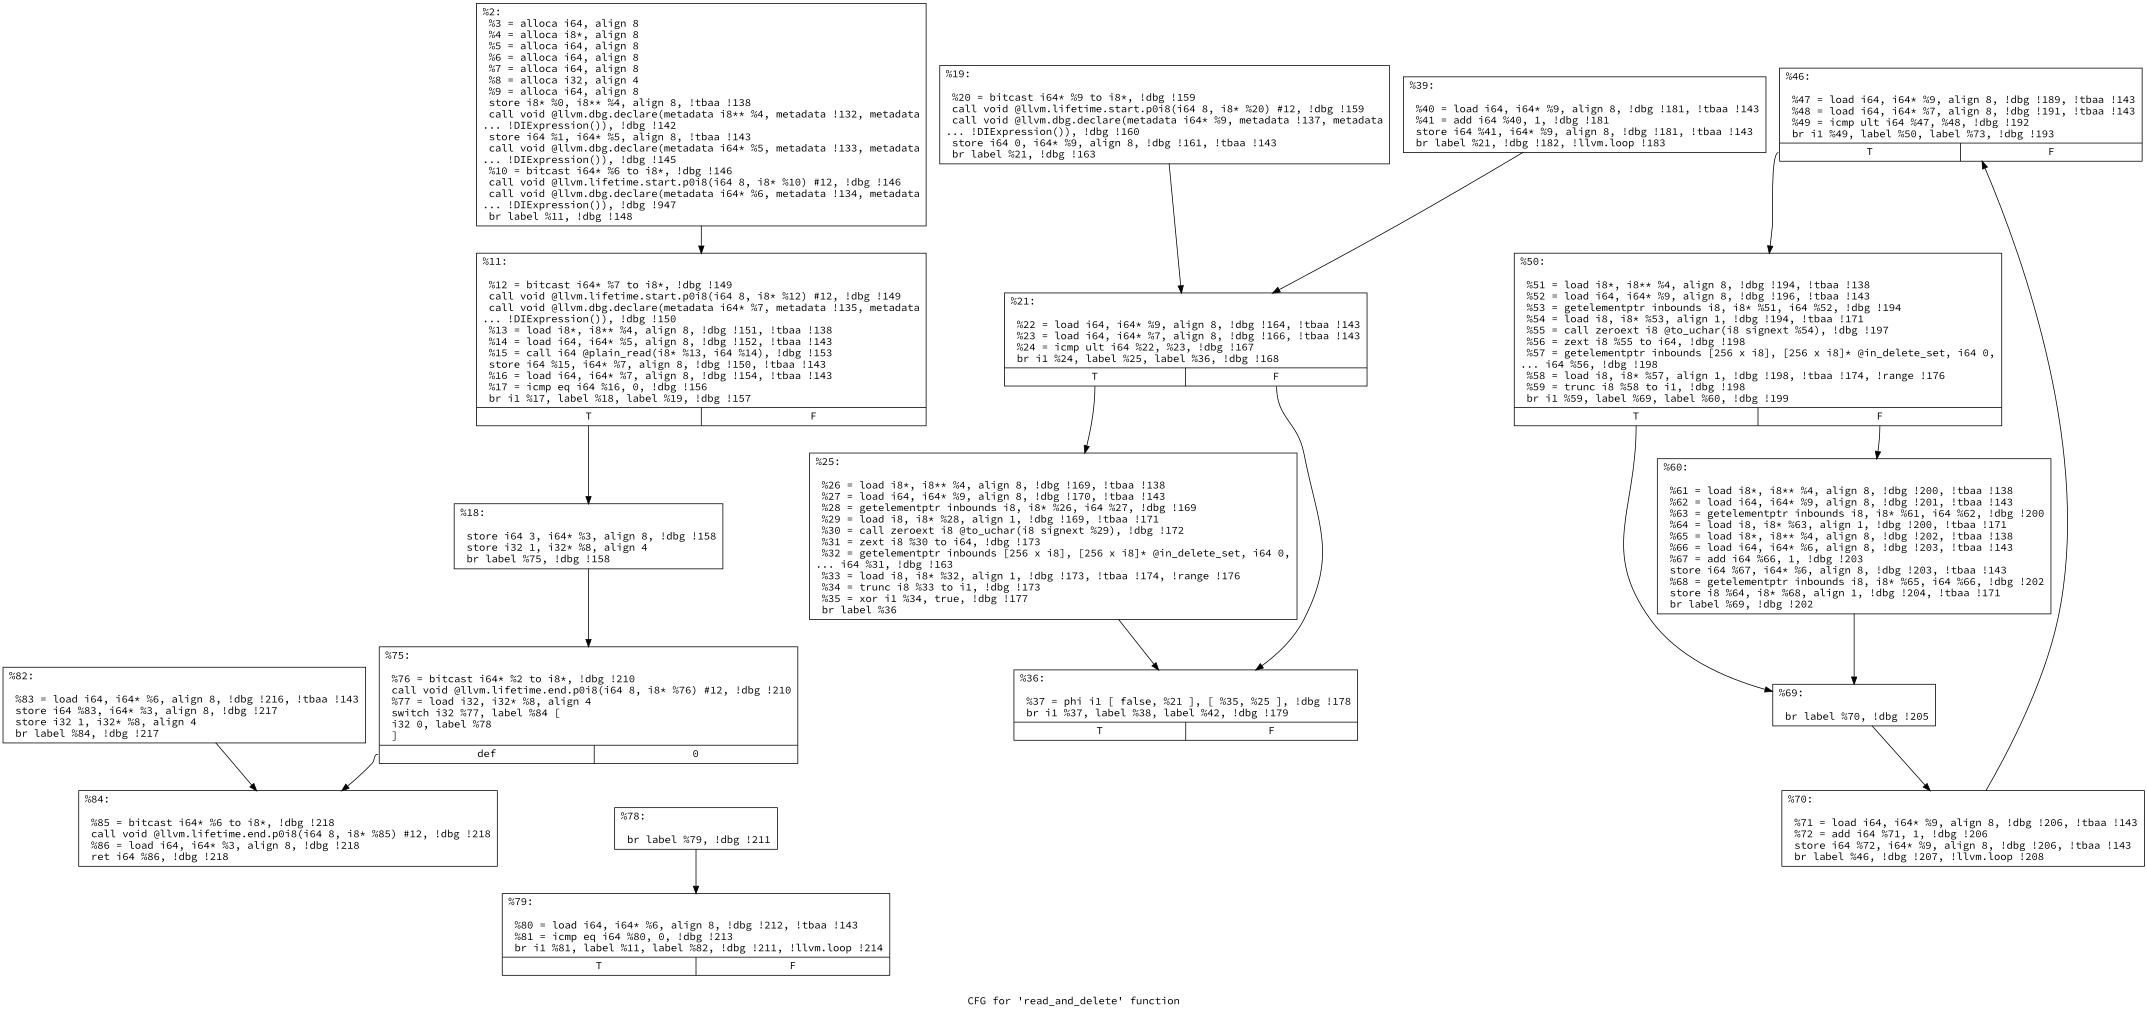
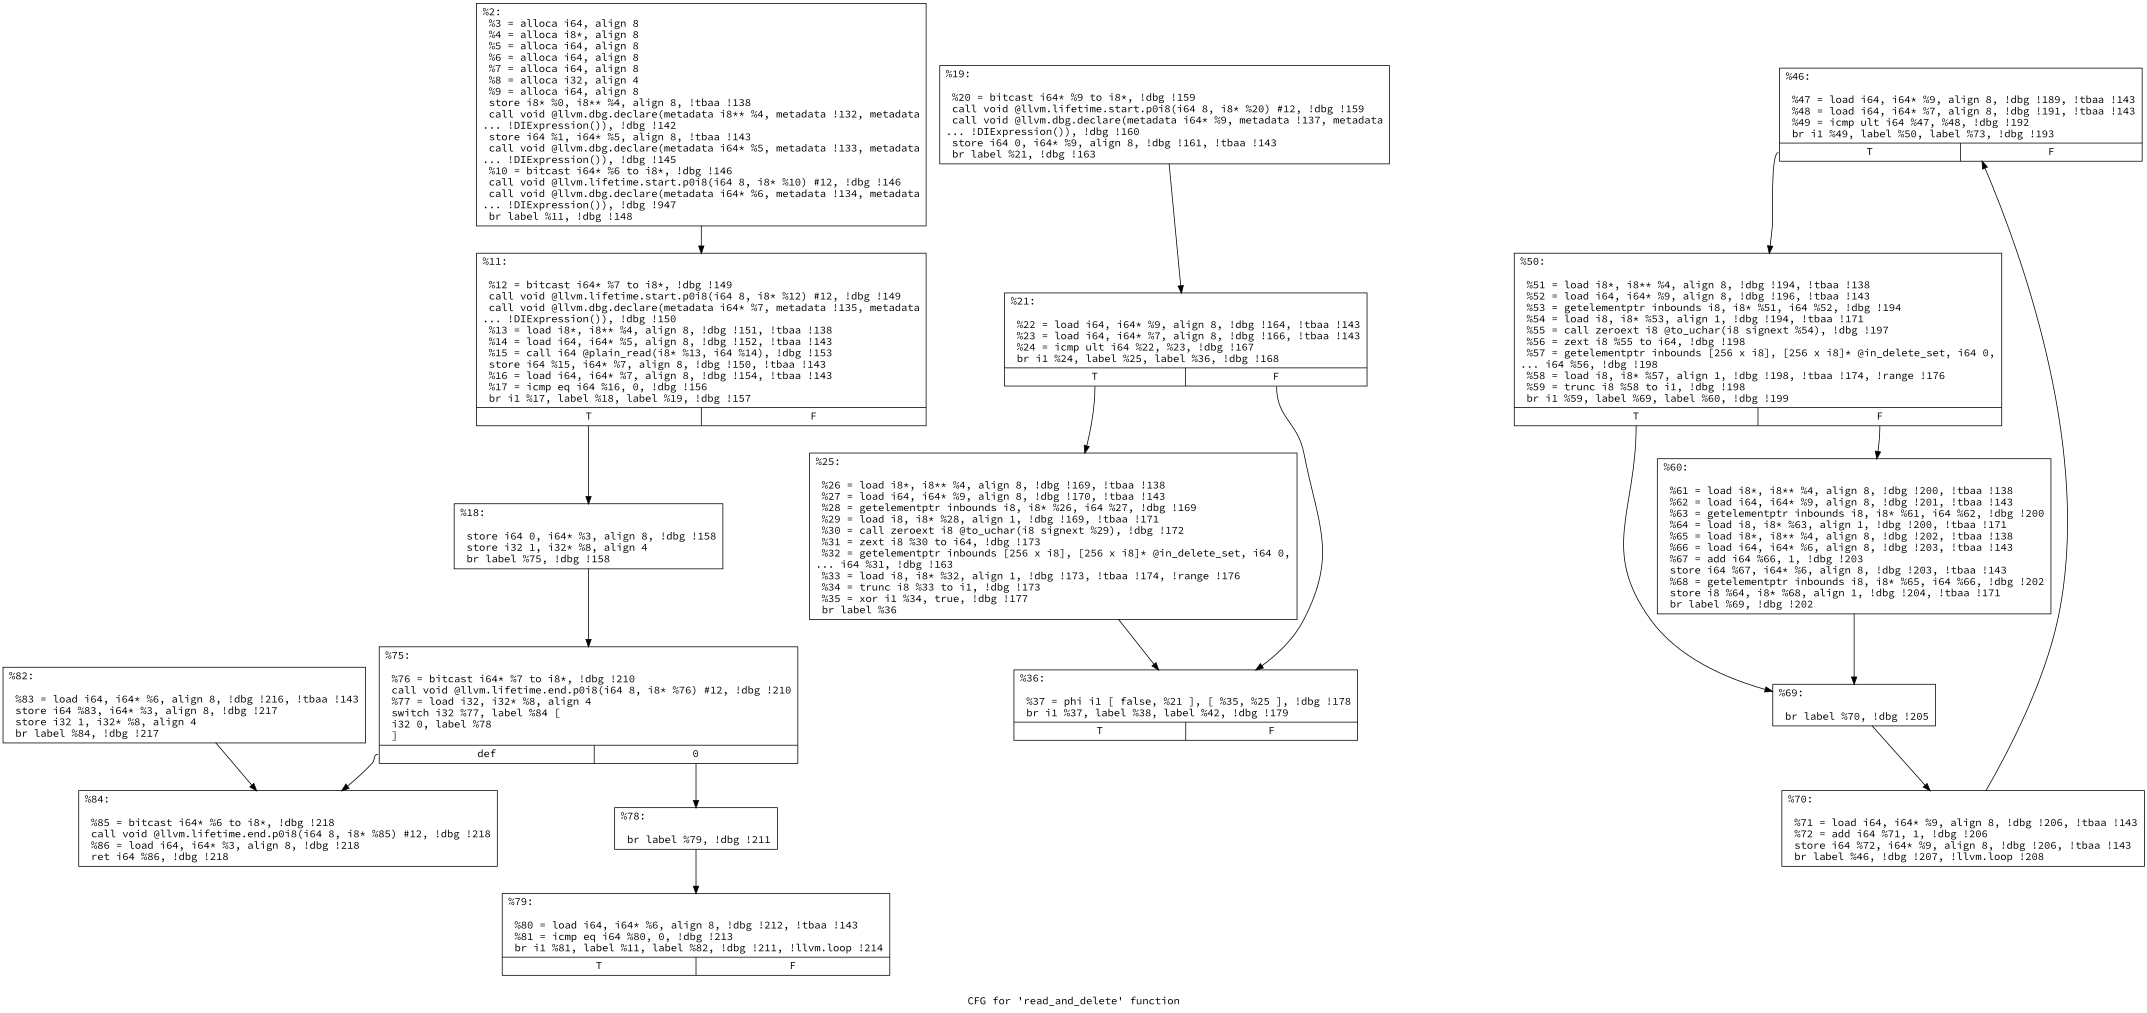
(1585, 115) -> none
(589, 536) -> (589, 536)
(511, 679) -> (511, 679)
none -> (696, 782)
